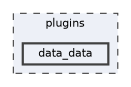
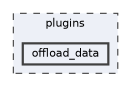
(66, 54) -> (66, 54)
